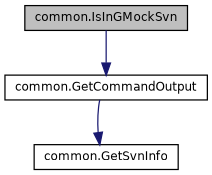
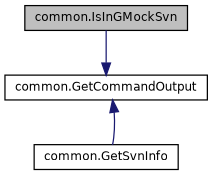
(98, 116) -> (114, 129)
